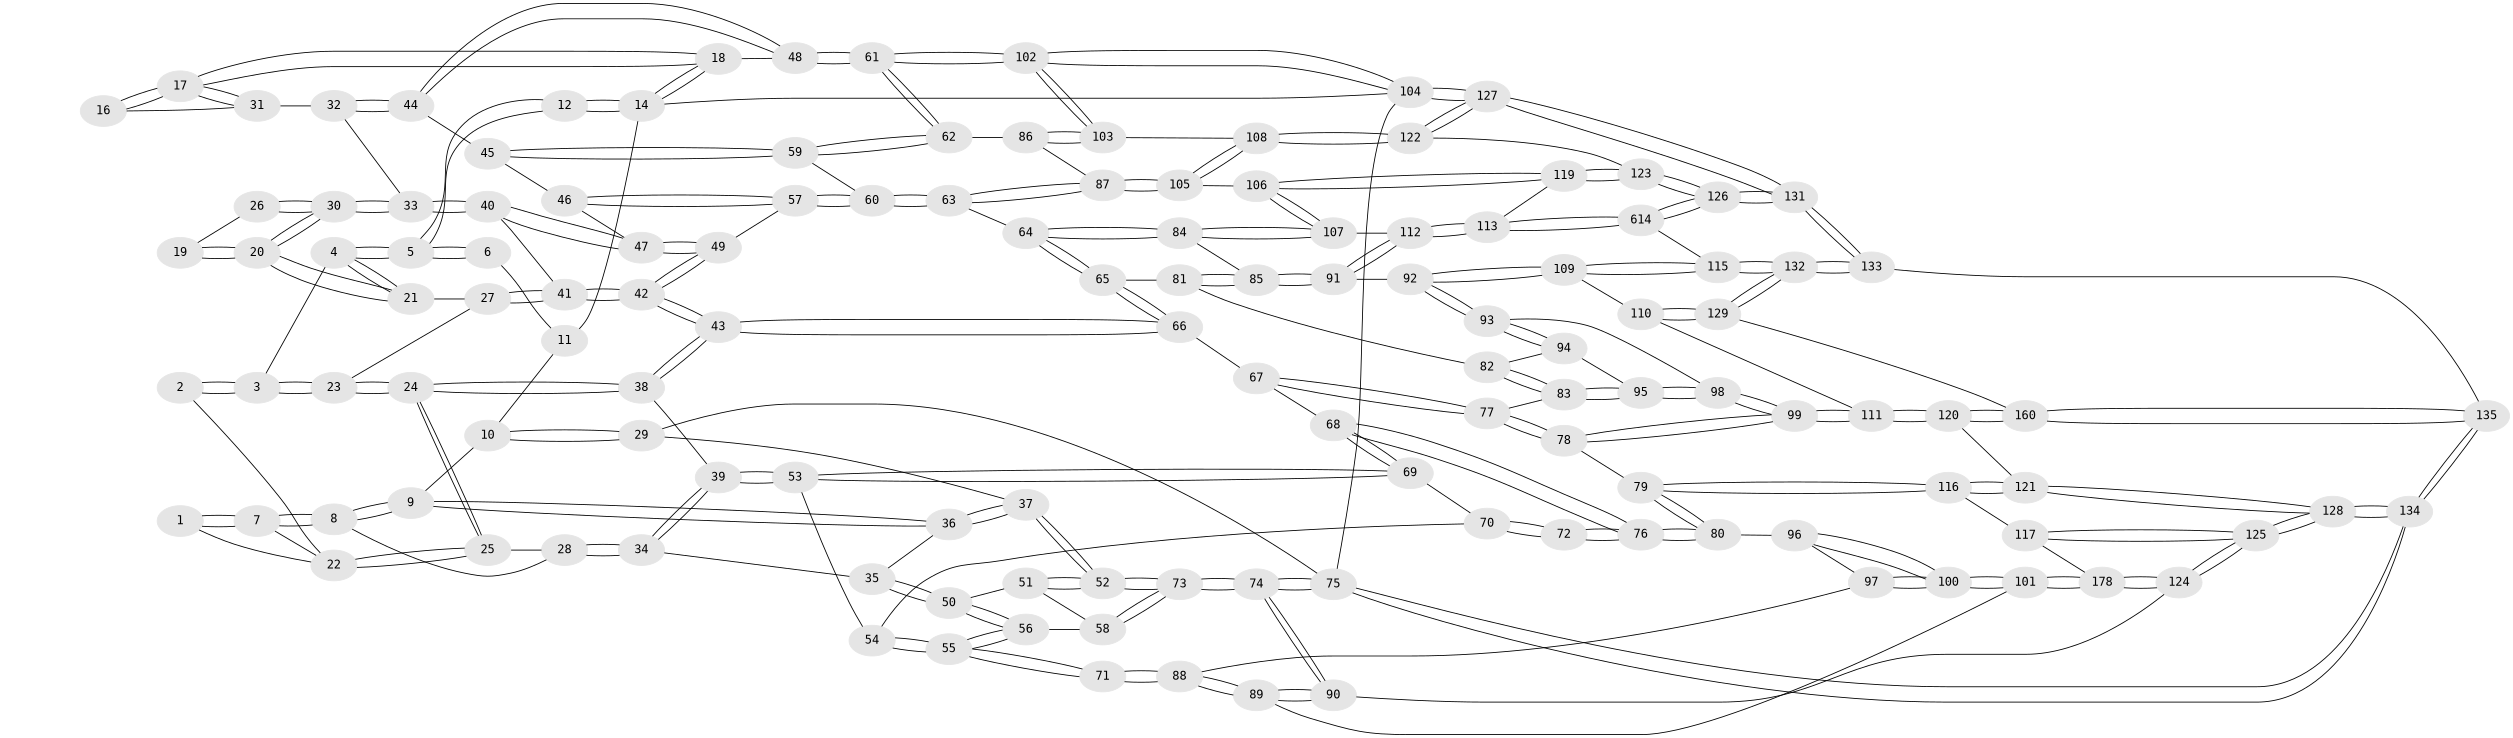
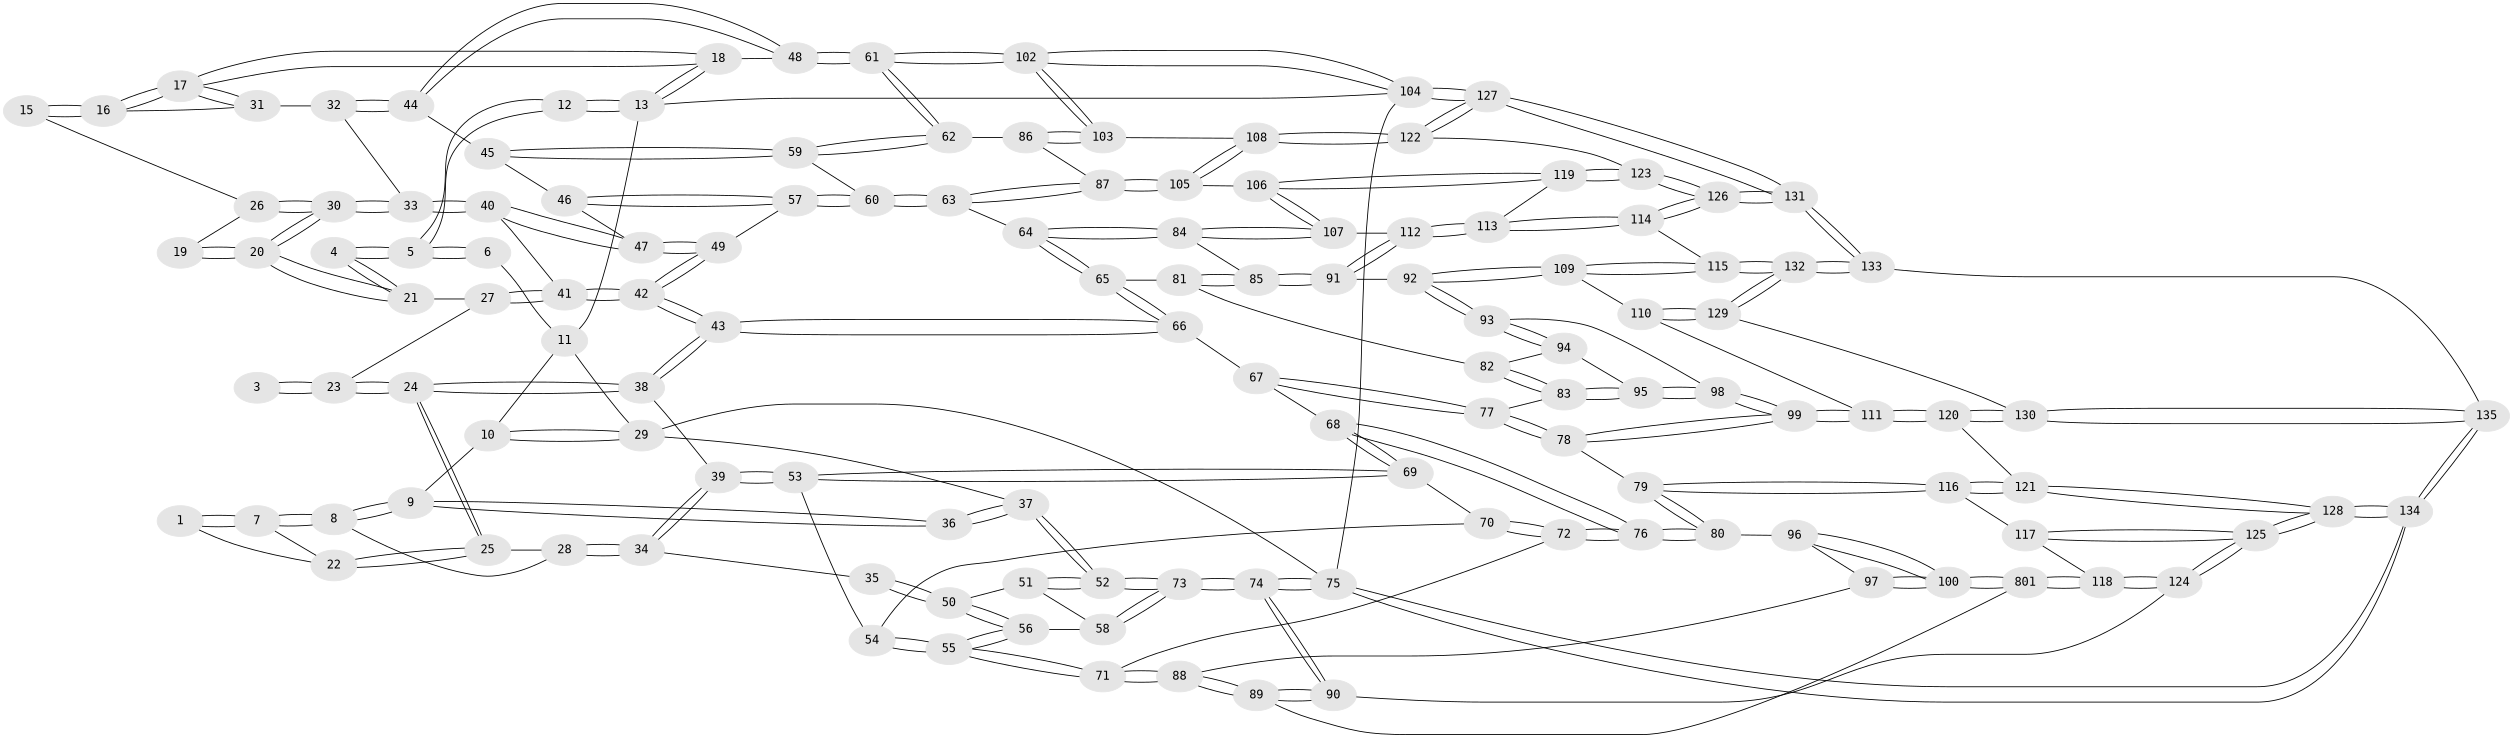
(641, 106) -> (641, 106)
none -> (26, 111)
(1641, 220) -> (1641, 220)
(296, 320) -> none
(180, 388) -> none
none -> (608, 398)
(2025, 416) -> (2025, 416)
(911, 552) -> none
(2025, 583) -> (2025, 583)
(2102, 583) -> (2102, 583)
none -> (1335, 613)
